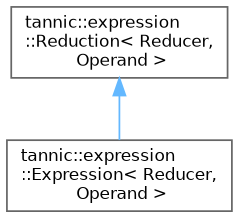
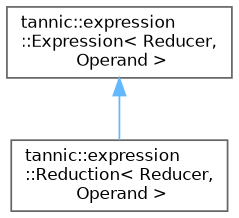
(119, 118) -> (119, 118)
